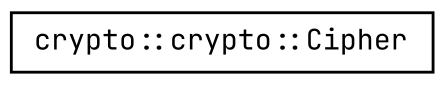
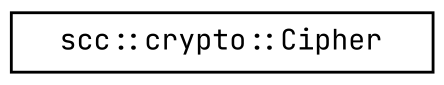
(222, 42) -> (222, 42)
